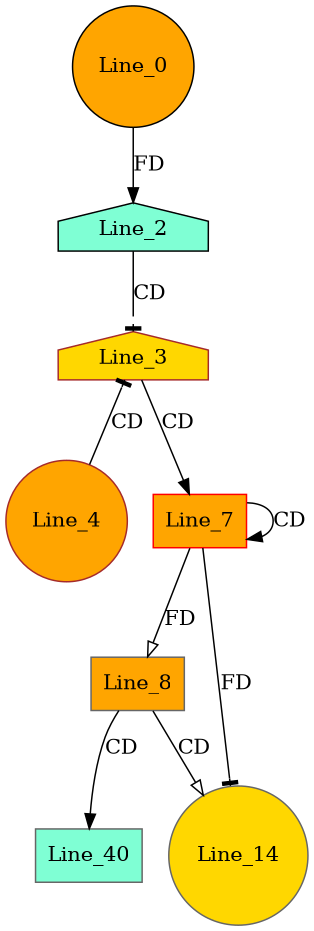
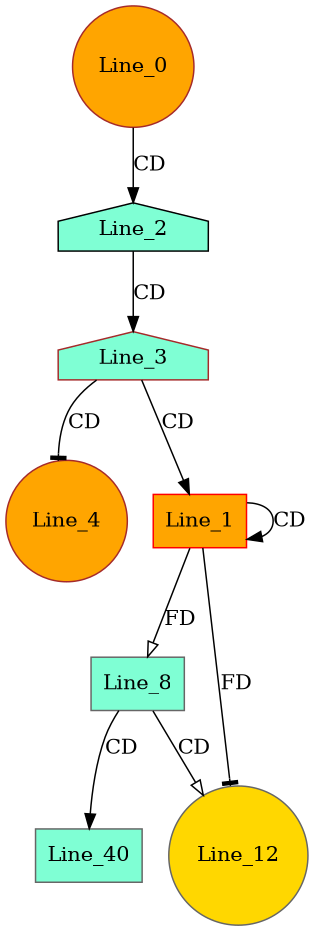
(133, 67) -> (133, 67)
(150, 165) -> (150, 165)
(133, 284) -> (133, 284)
(133, 358) -> (133, 358)
(106, 426) -> (68, 412)
(200, 521) -> (200, 521)
(138, 684) -> (138, 684)
(238, 856) -> (238, 856)
